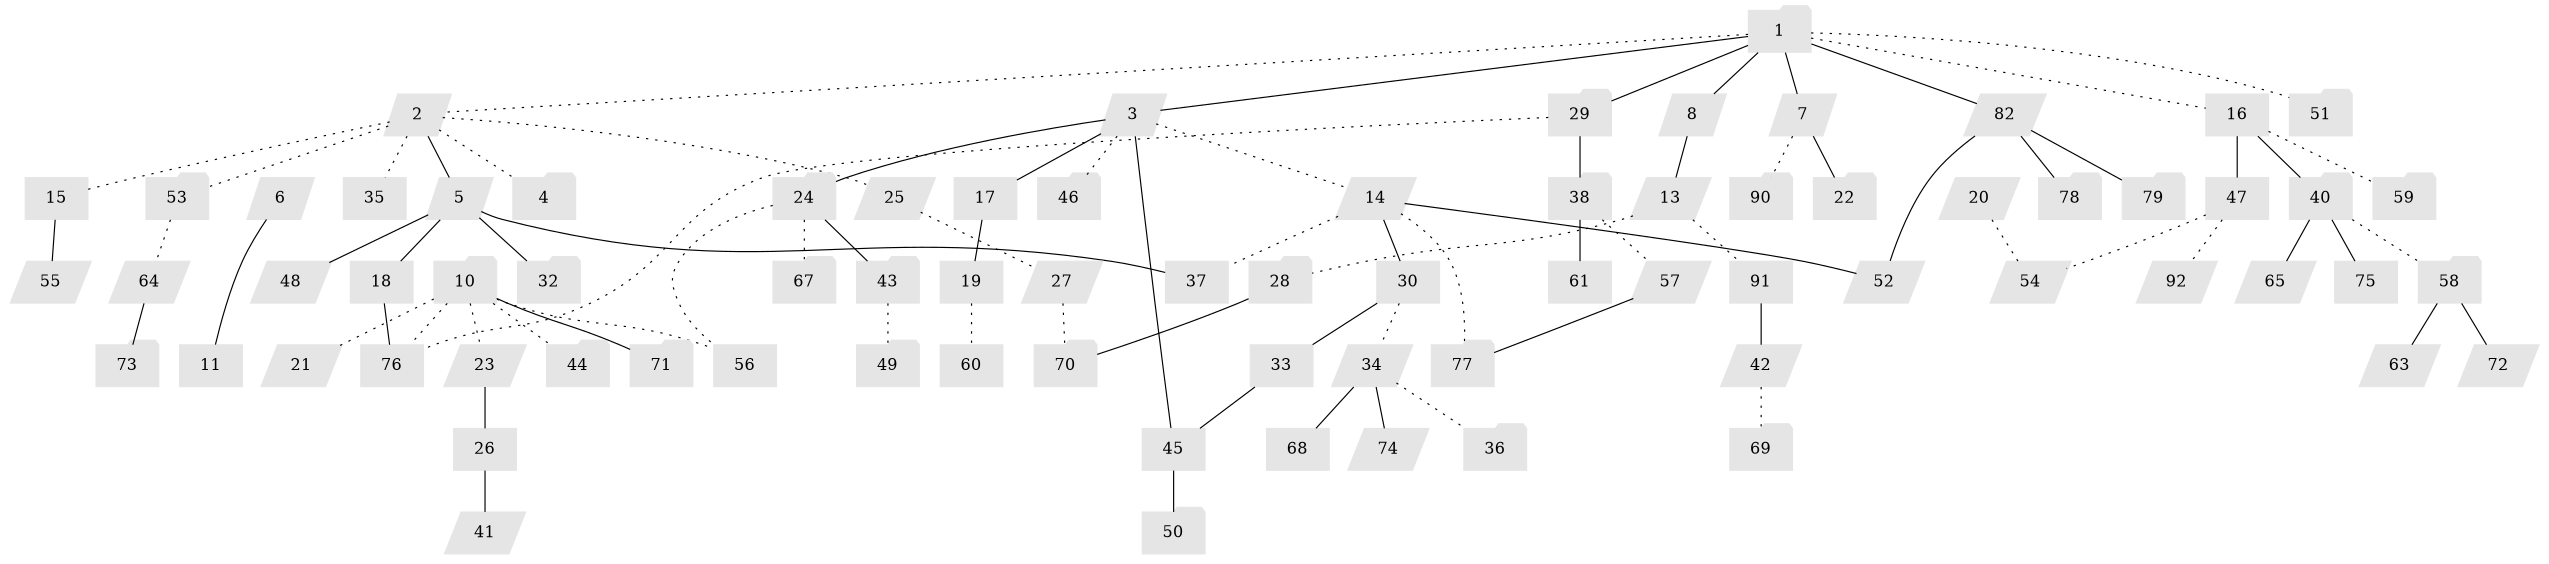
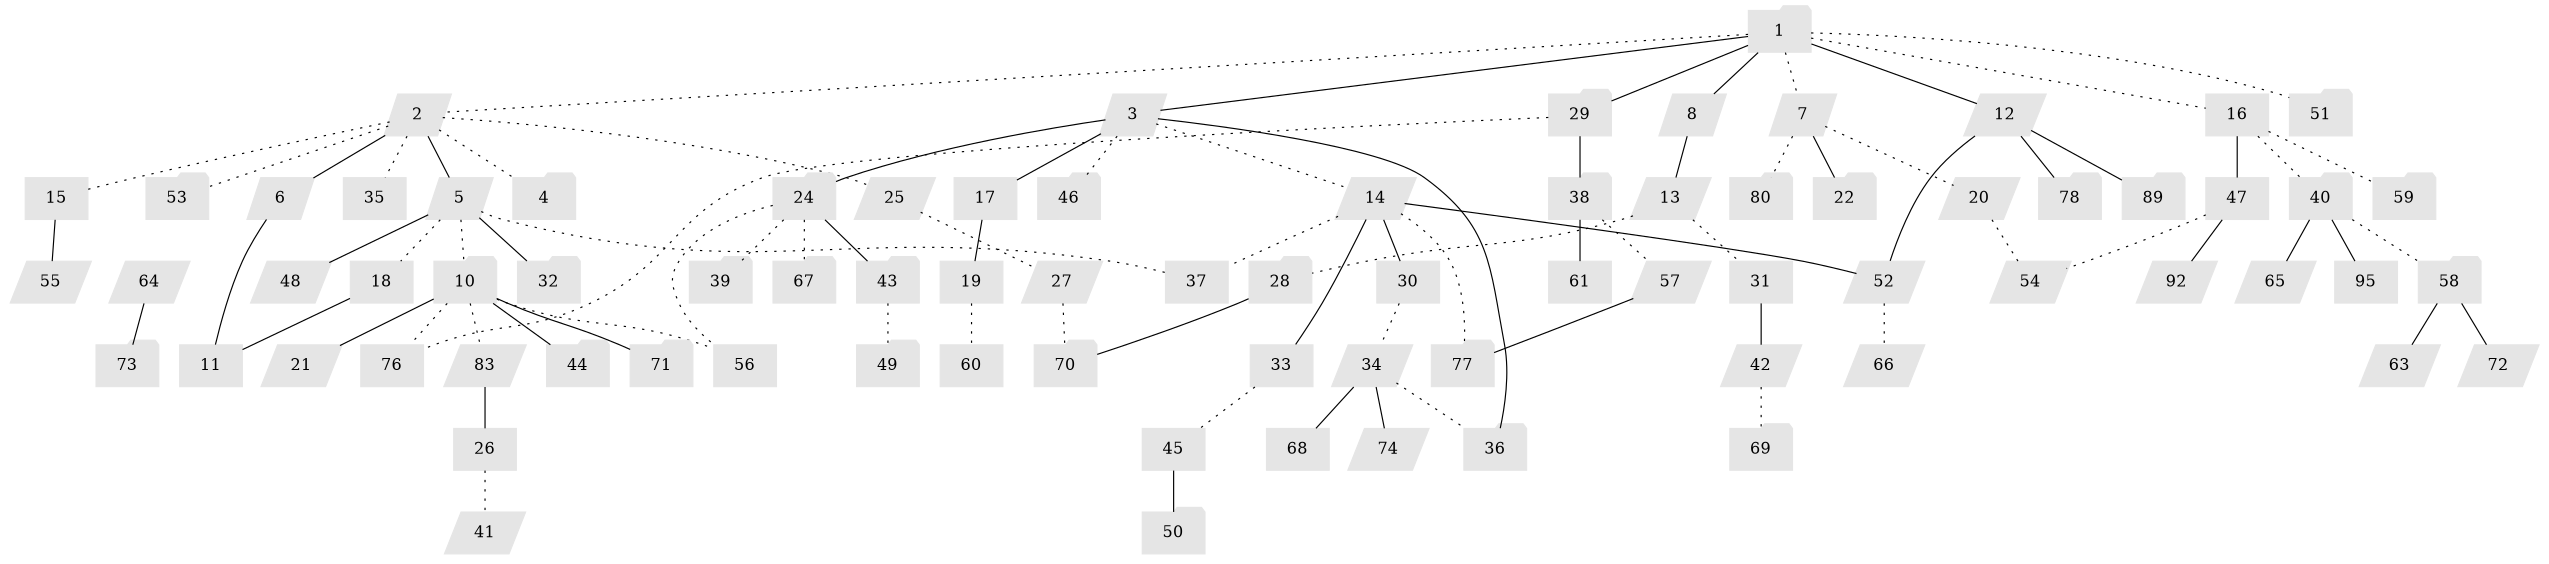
(1791, 73) -> (1791, 73)
(2005, 115) -> (2005, 115)
none -> (1889, 156)
none -> (349, 157)
(2279, 157) -> (2279, 157)
(1761, 199) -> (1761, 199)
(2154, 199) -> (2154, 199)
(163, 240) -> none
(420, 240) -> (420, 240)
none -> (462, 240)
(2207, 240) -> (2207, 240)
(822, 250) -> (822, 250)
none -> (721, 282)
(1152, 282) -> (1425, 178)
(1761, 282) -> (1761, 282)
(2366, 282) -> (2366, 282)
(394, 319) -> (387, 322)
(515, 319) -> (515, 319)
(1345, 324) -> (1333, 283)
(388, 330) -> (296, 324)
(485, 366) -> (485, 366)
none -> (1884, 366)
(1227, 408) -> (1227, 408)
(485, 491) -> (485, 491)
